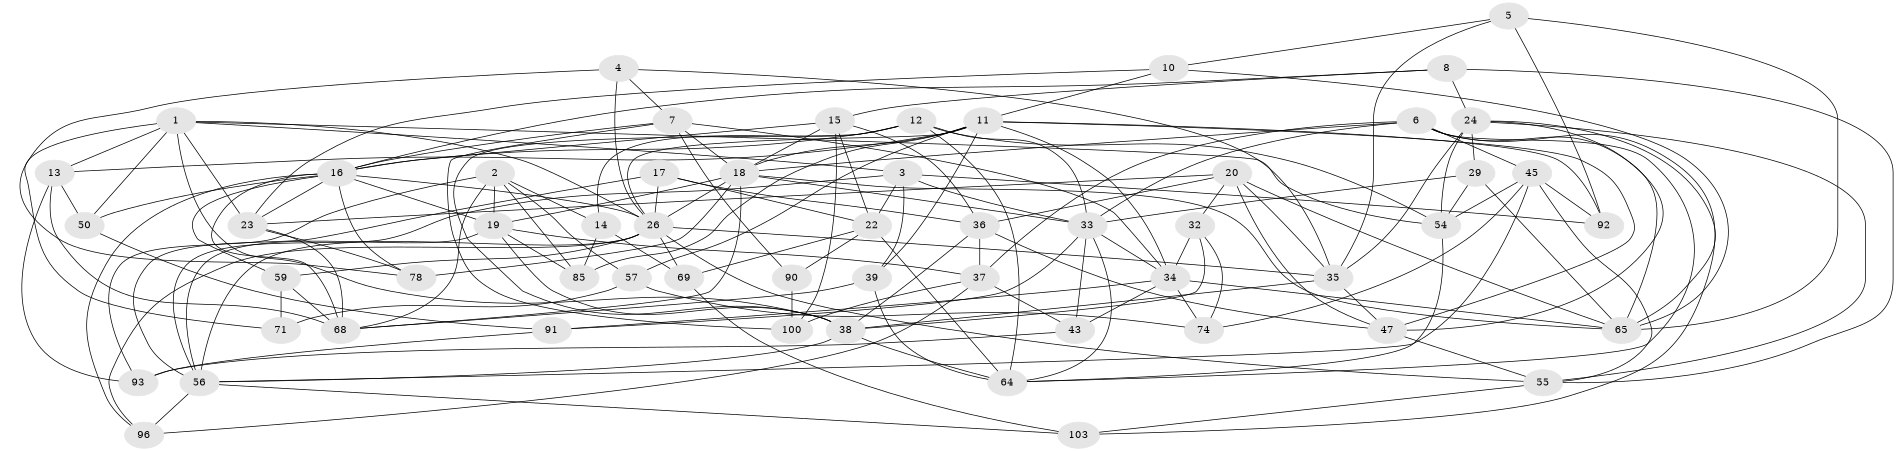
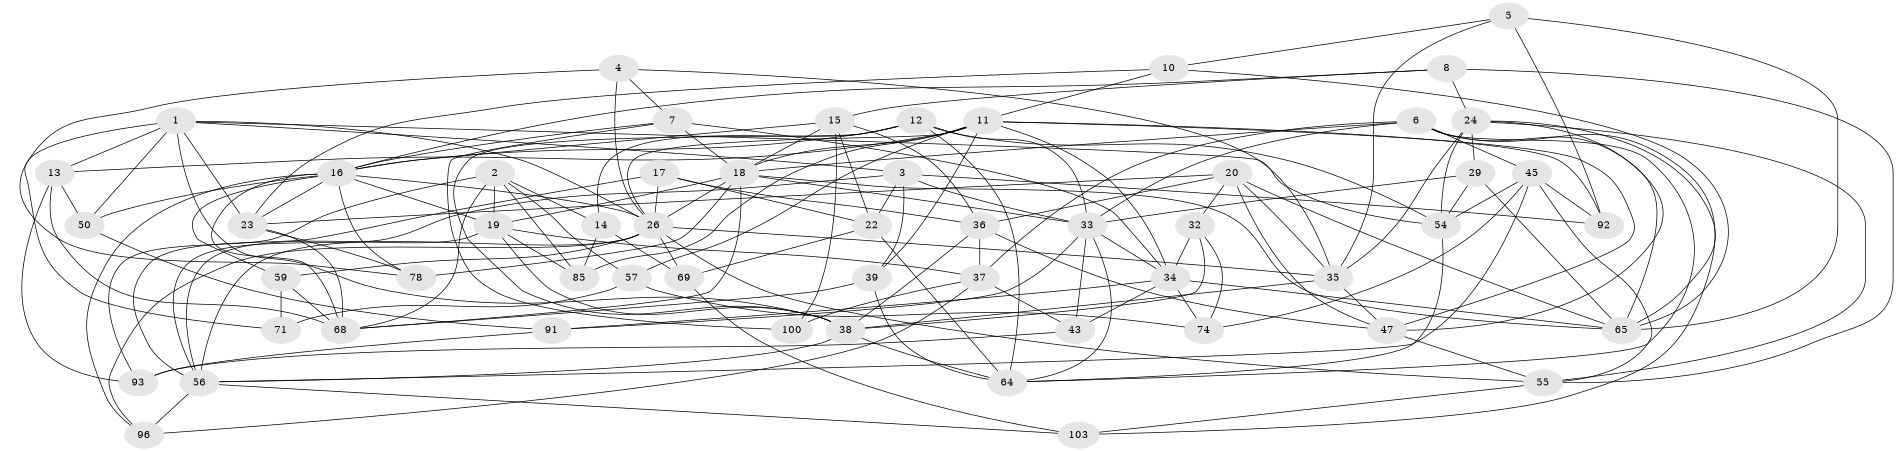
(792, 278) -> none
